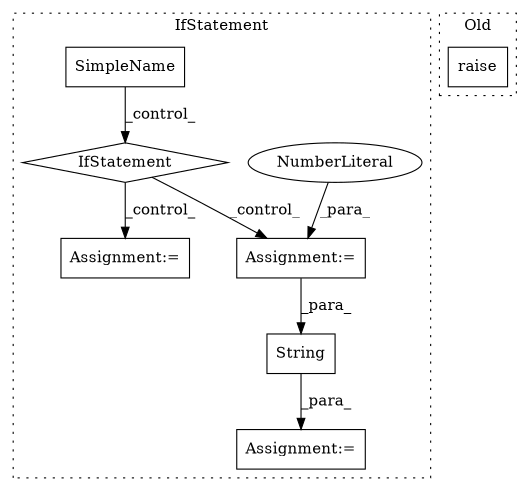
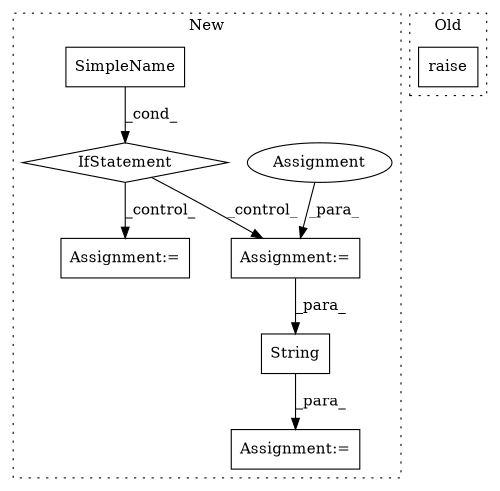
(222, 26) -> (207, 26)
(160, 115) -> (152, 115)
(335, 163) -> (320, 163)
